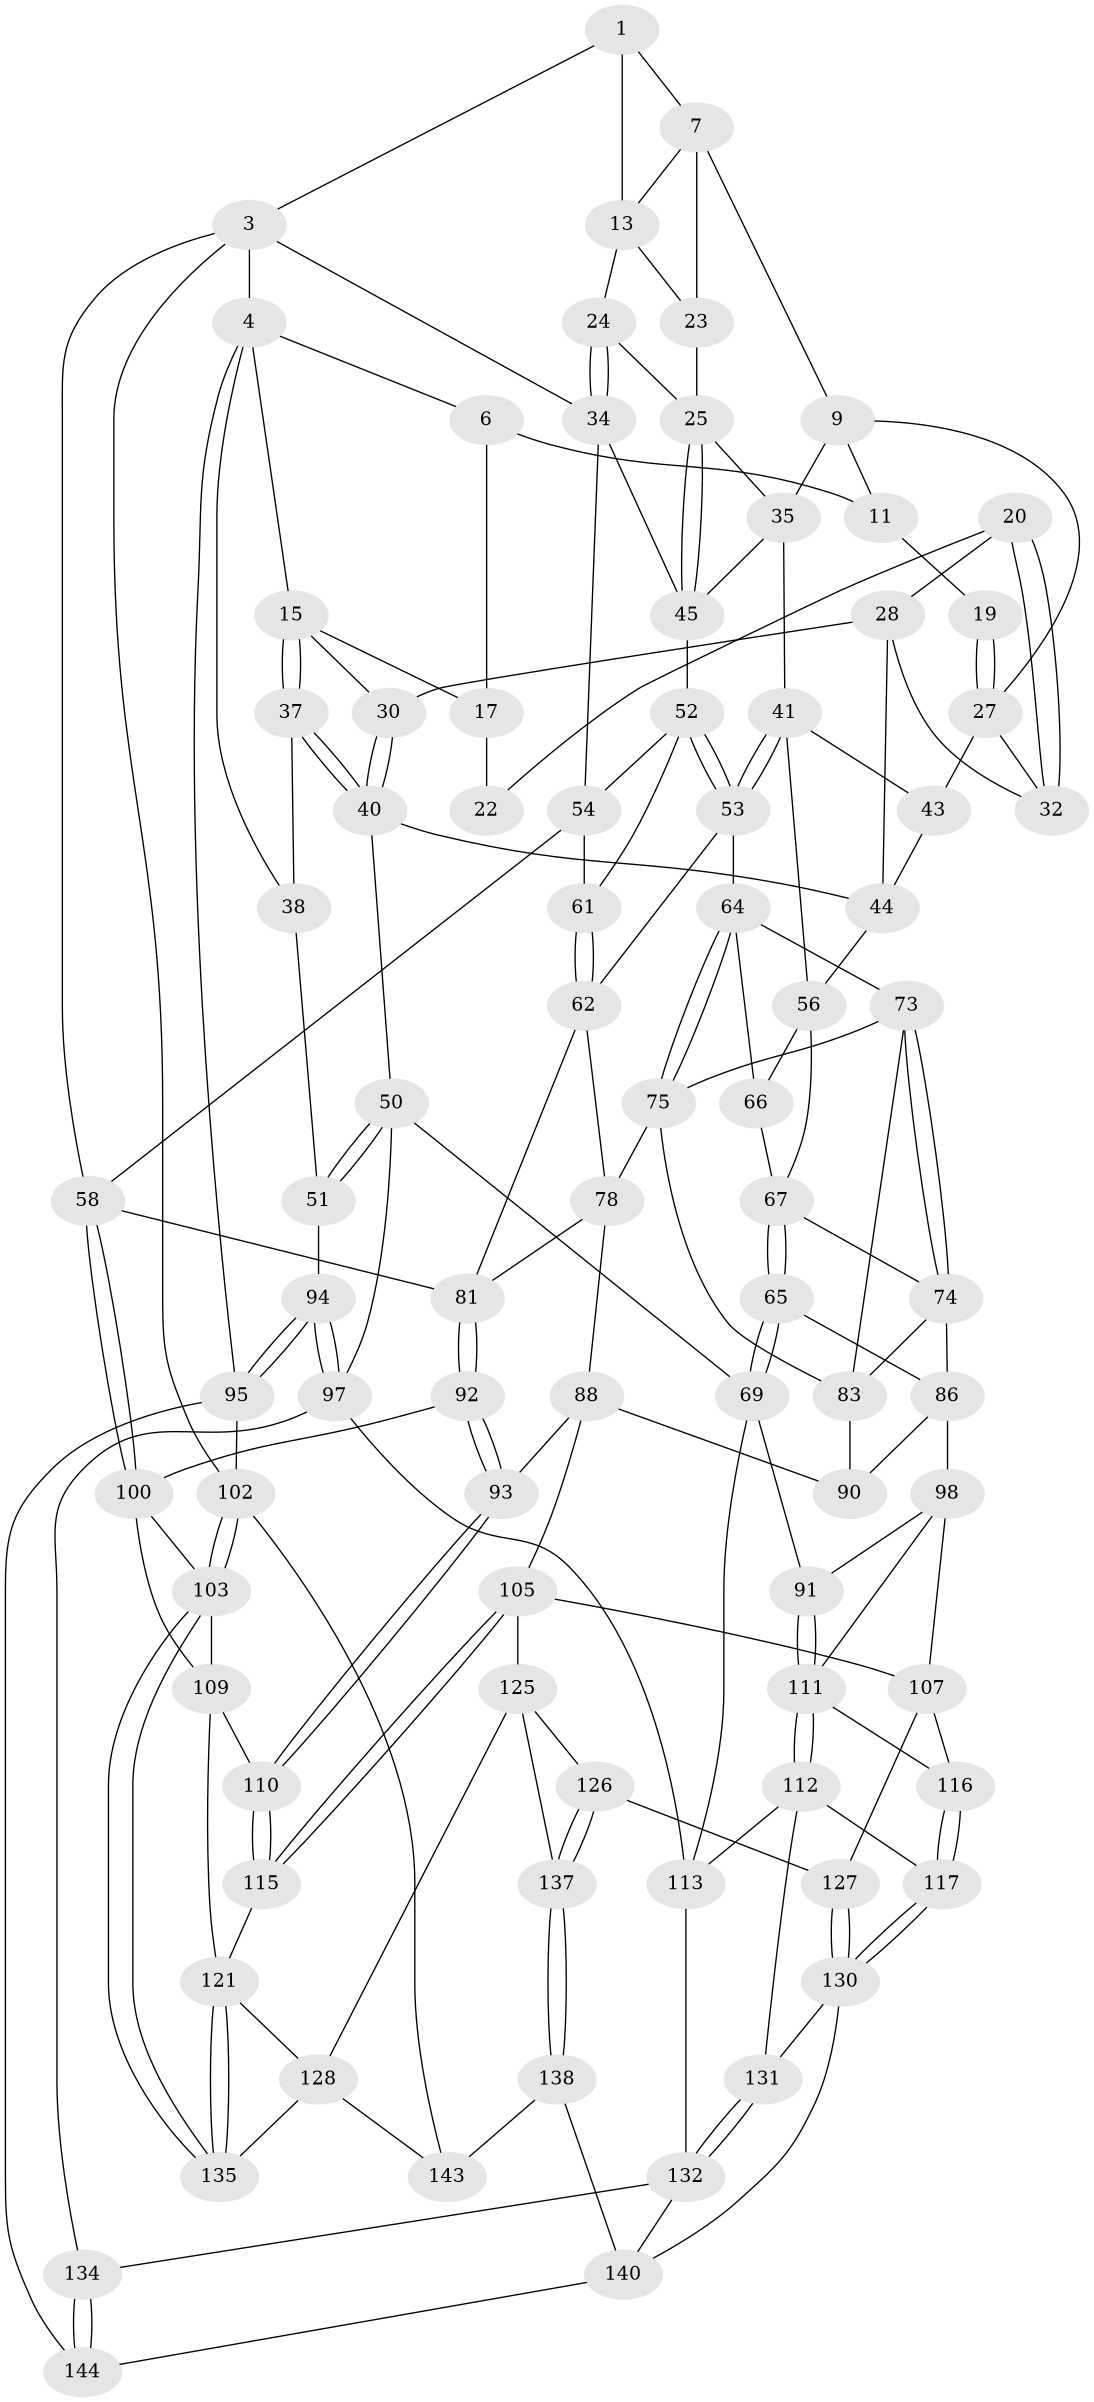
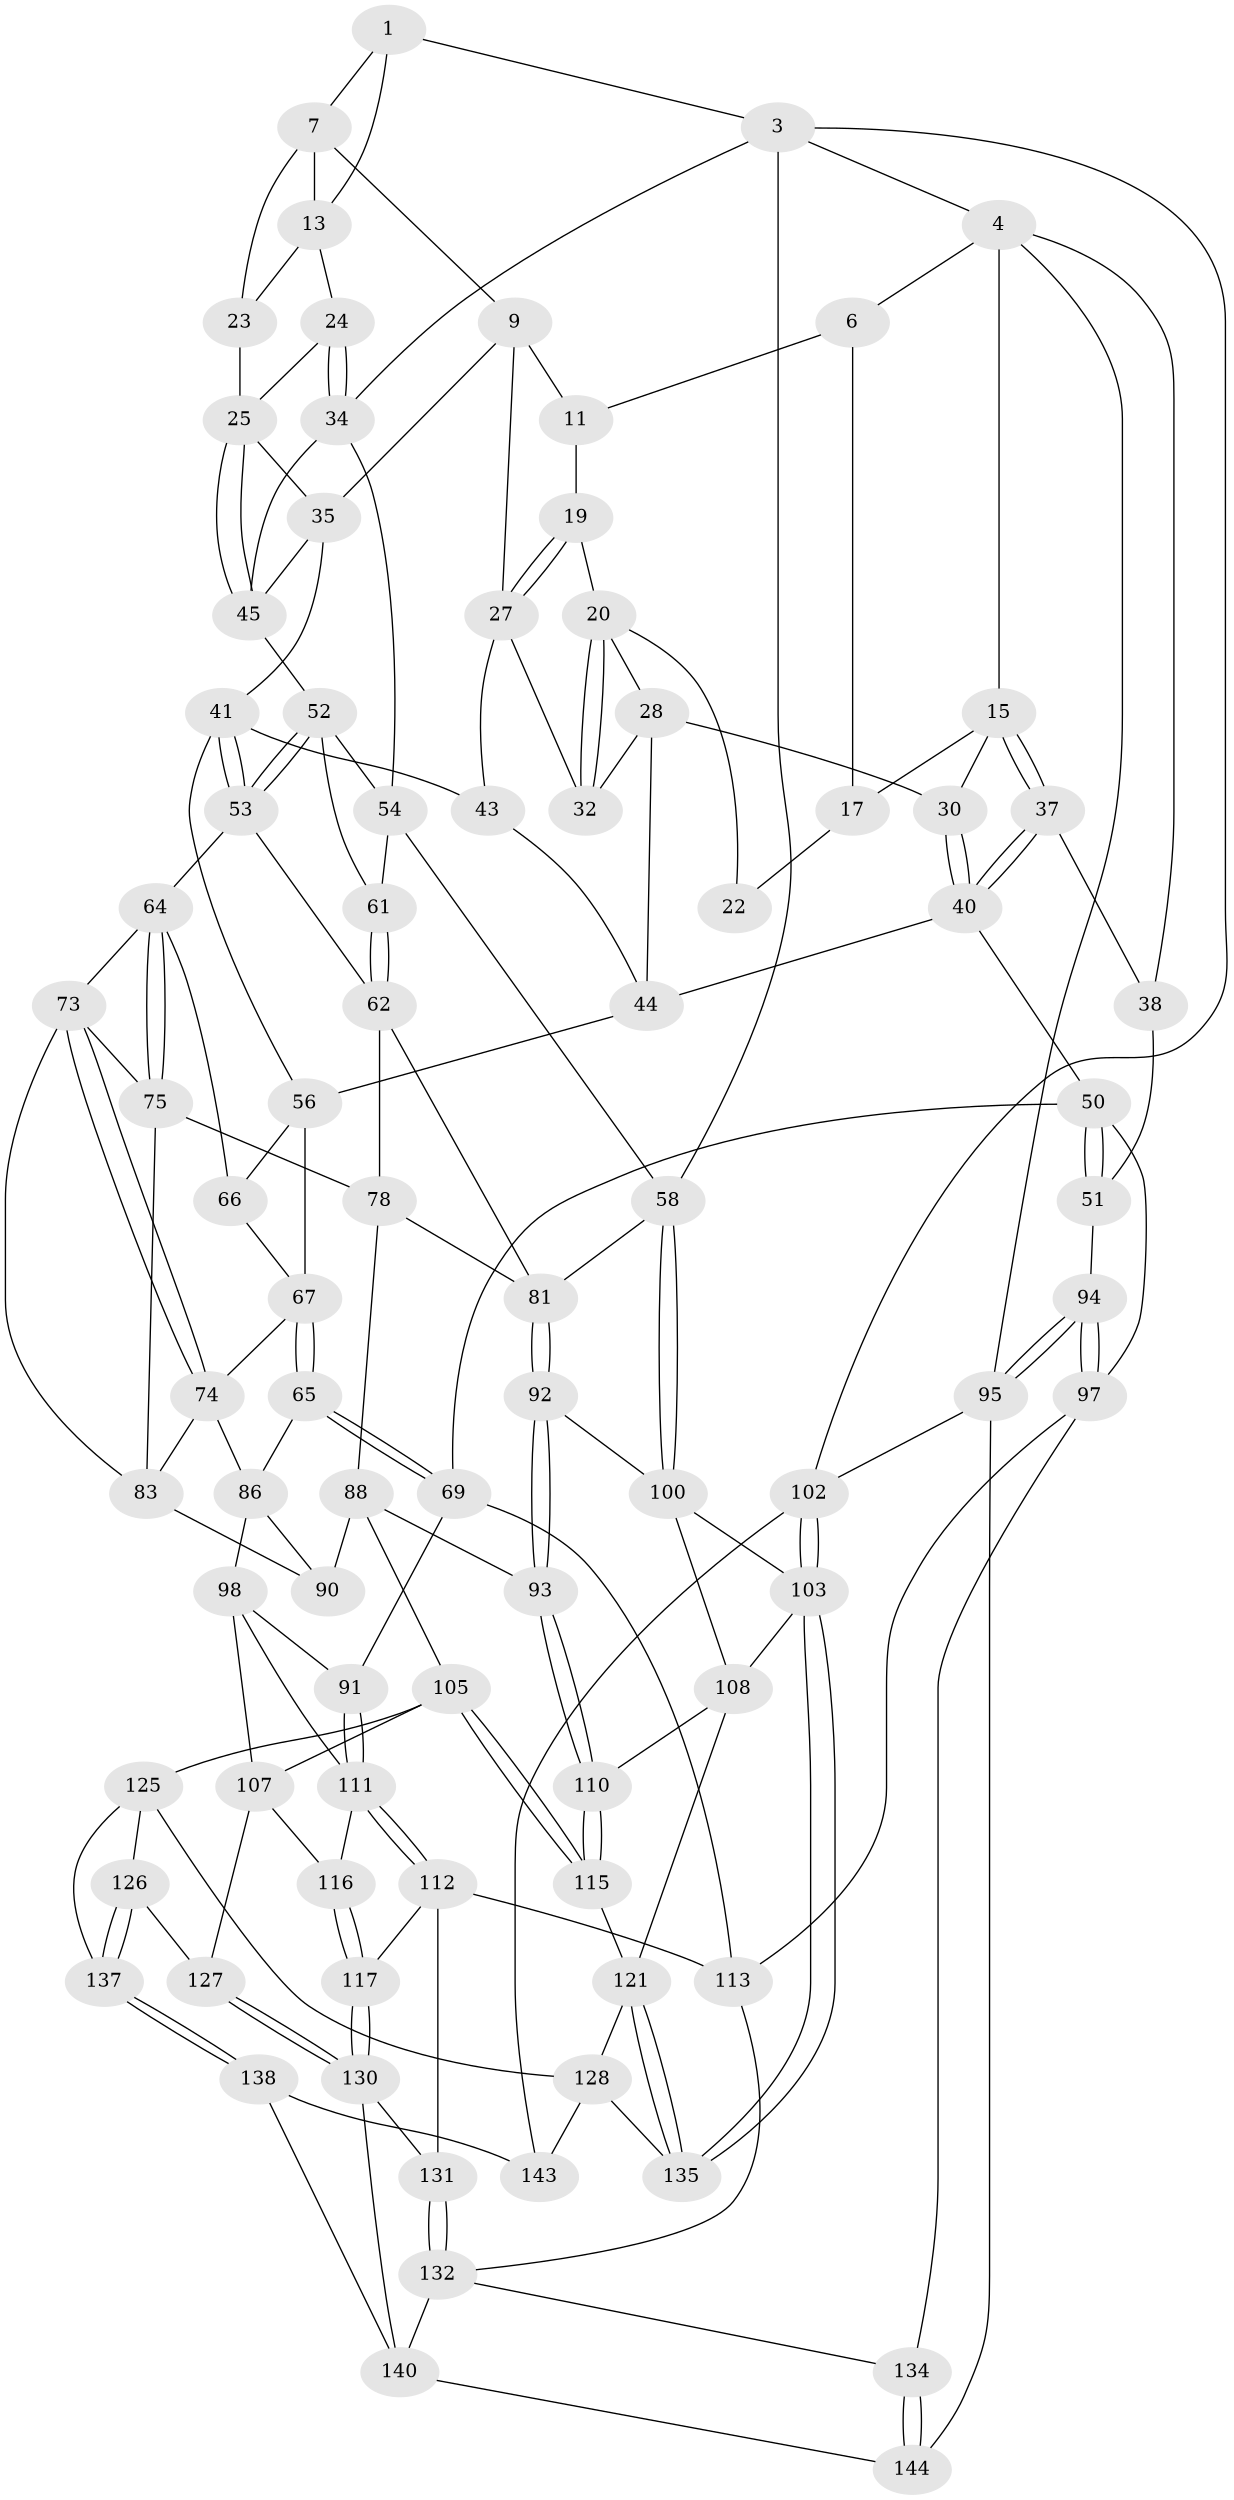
none -> (588, 566)
(211, 1689) -> (733, 1689)
